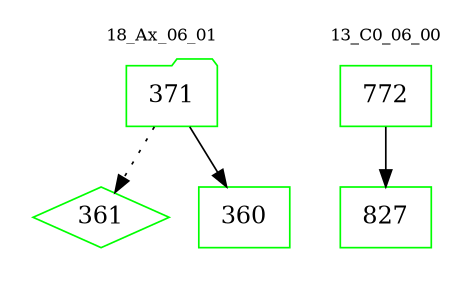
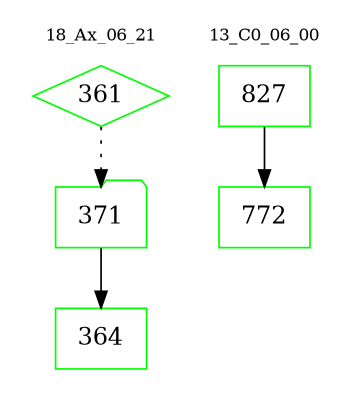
(162, 36) -> (101, 36)
(386, 148) -> (265, 148)
(139, 152) -> (101, 148)
(244, 217) -> (101, 339)
